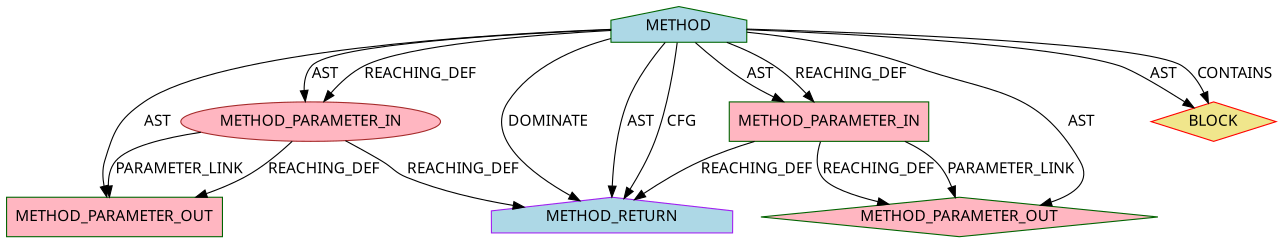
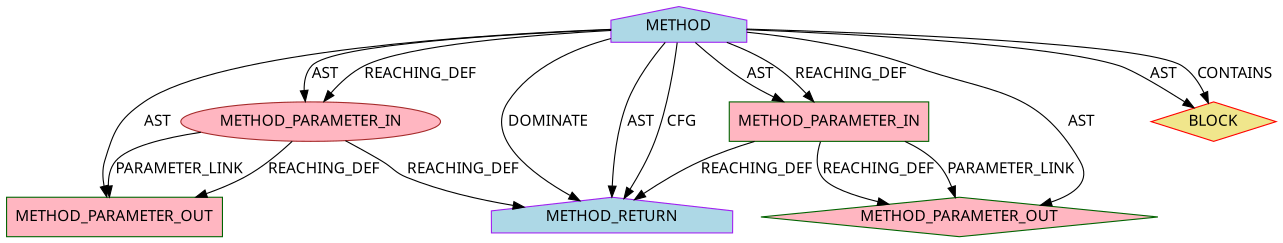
(679, 26) -> (679, 26)
